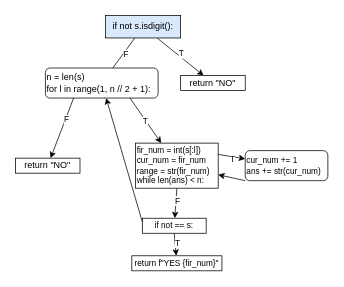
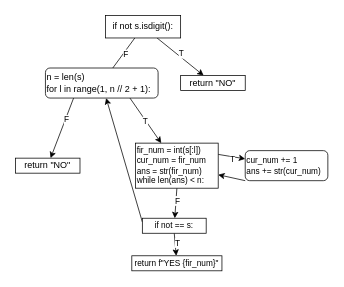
(143, 27) -> (143, 27)
(177, 165) -> (177, 165)
